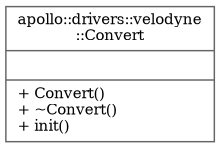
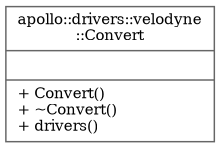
(44, 126) -> (58, 126)
